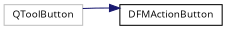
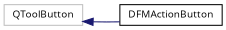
(96, 8) -> (107, 22)
